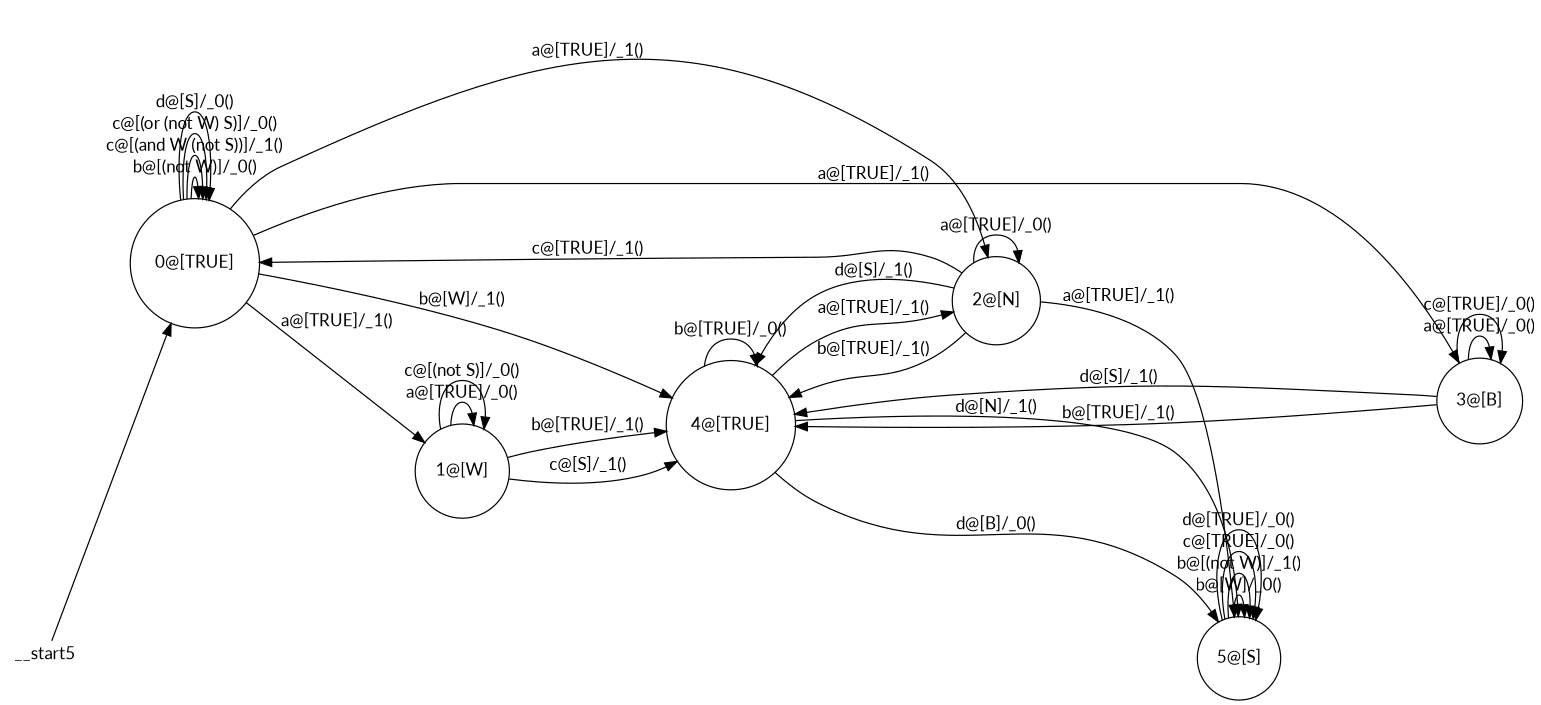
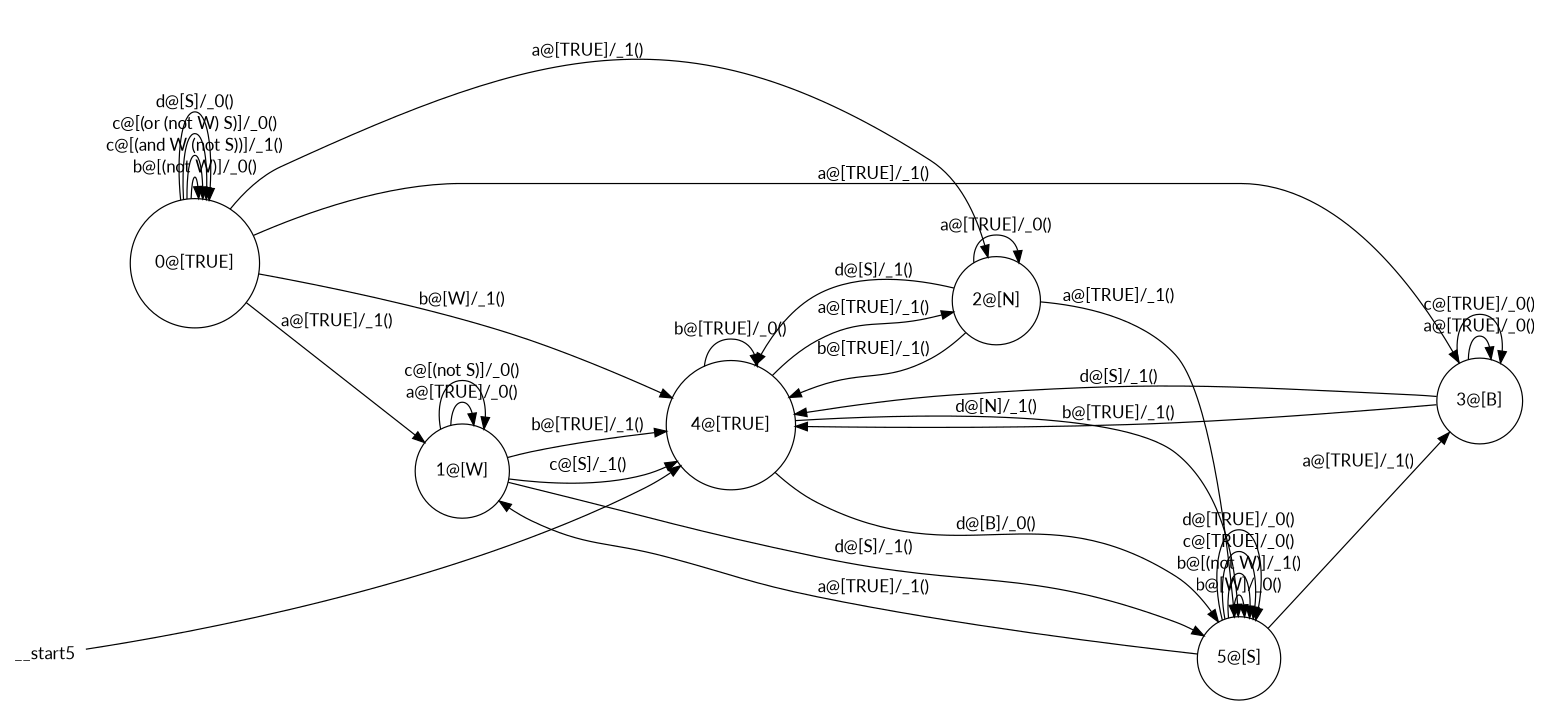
(619, 259) -> none
(109, 488) -> (386, 584)
none -> (1355, 535)
none -> (850, 563)
none -> (848, 603)
